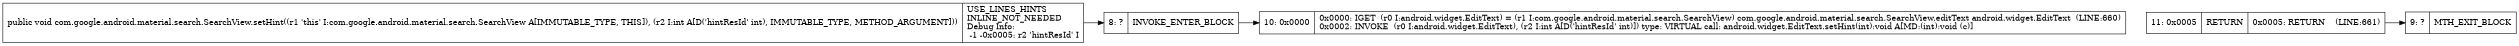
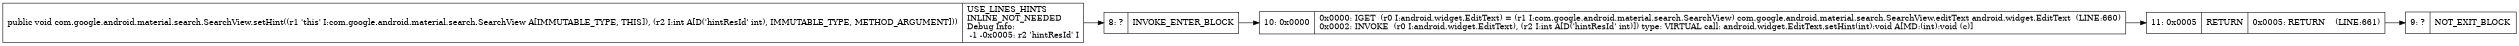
none -> (2133, 23)
(2473, 23) -> (2473, 23)
